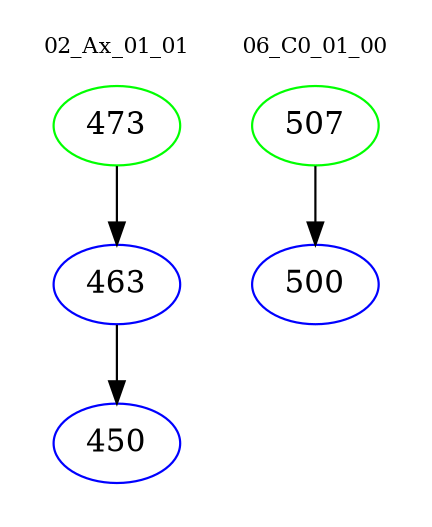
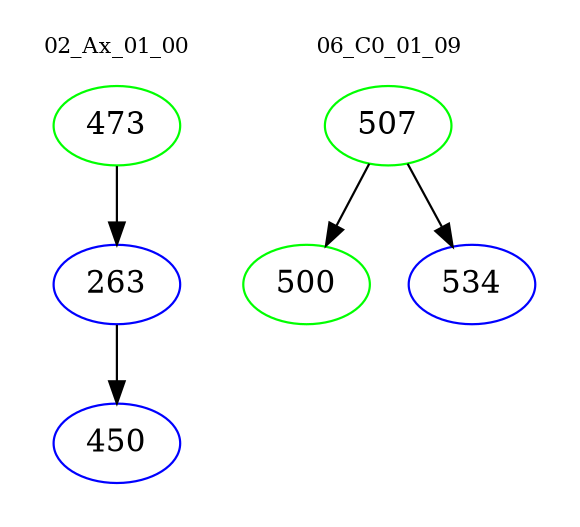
(117, 47) -> (117, 47)
(315, 47) -> (389, 47)
(117, 285) -> (117, 285)
(315, 285) -> (307, 285)
none -> (472, 285)
